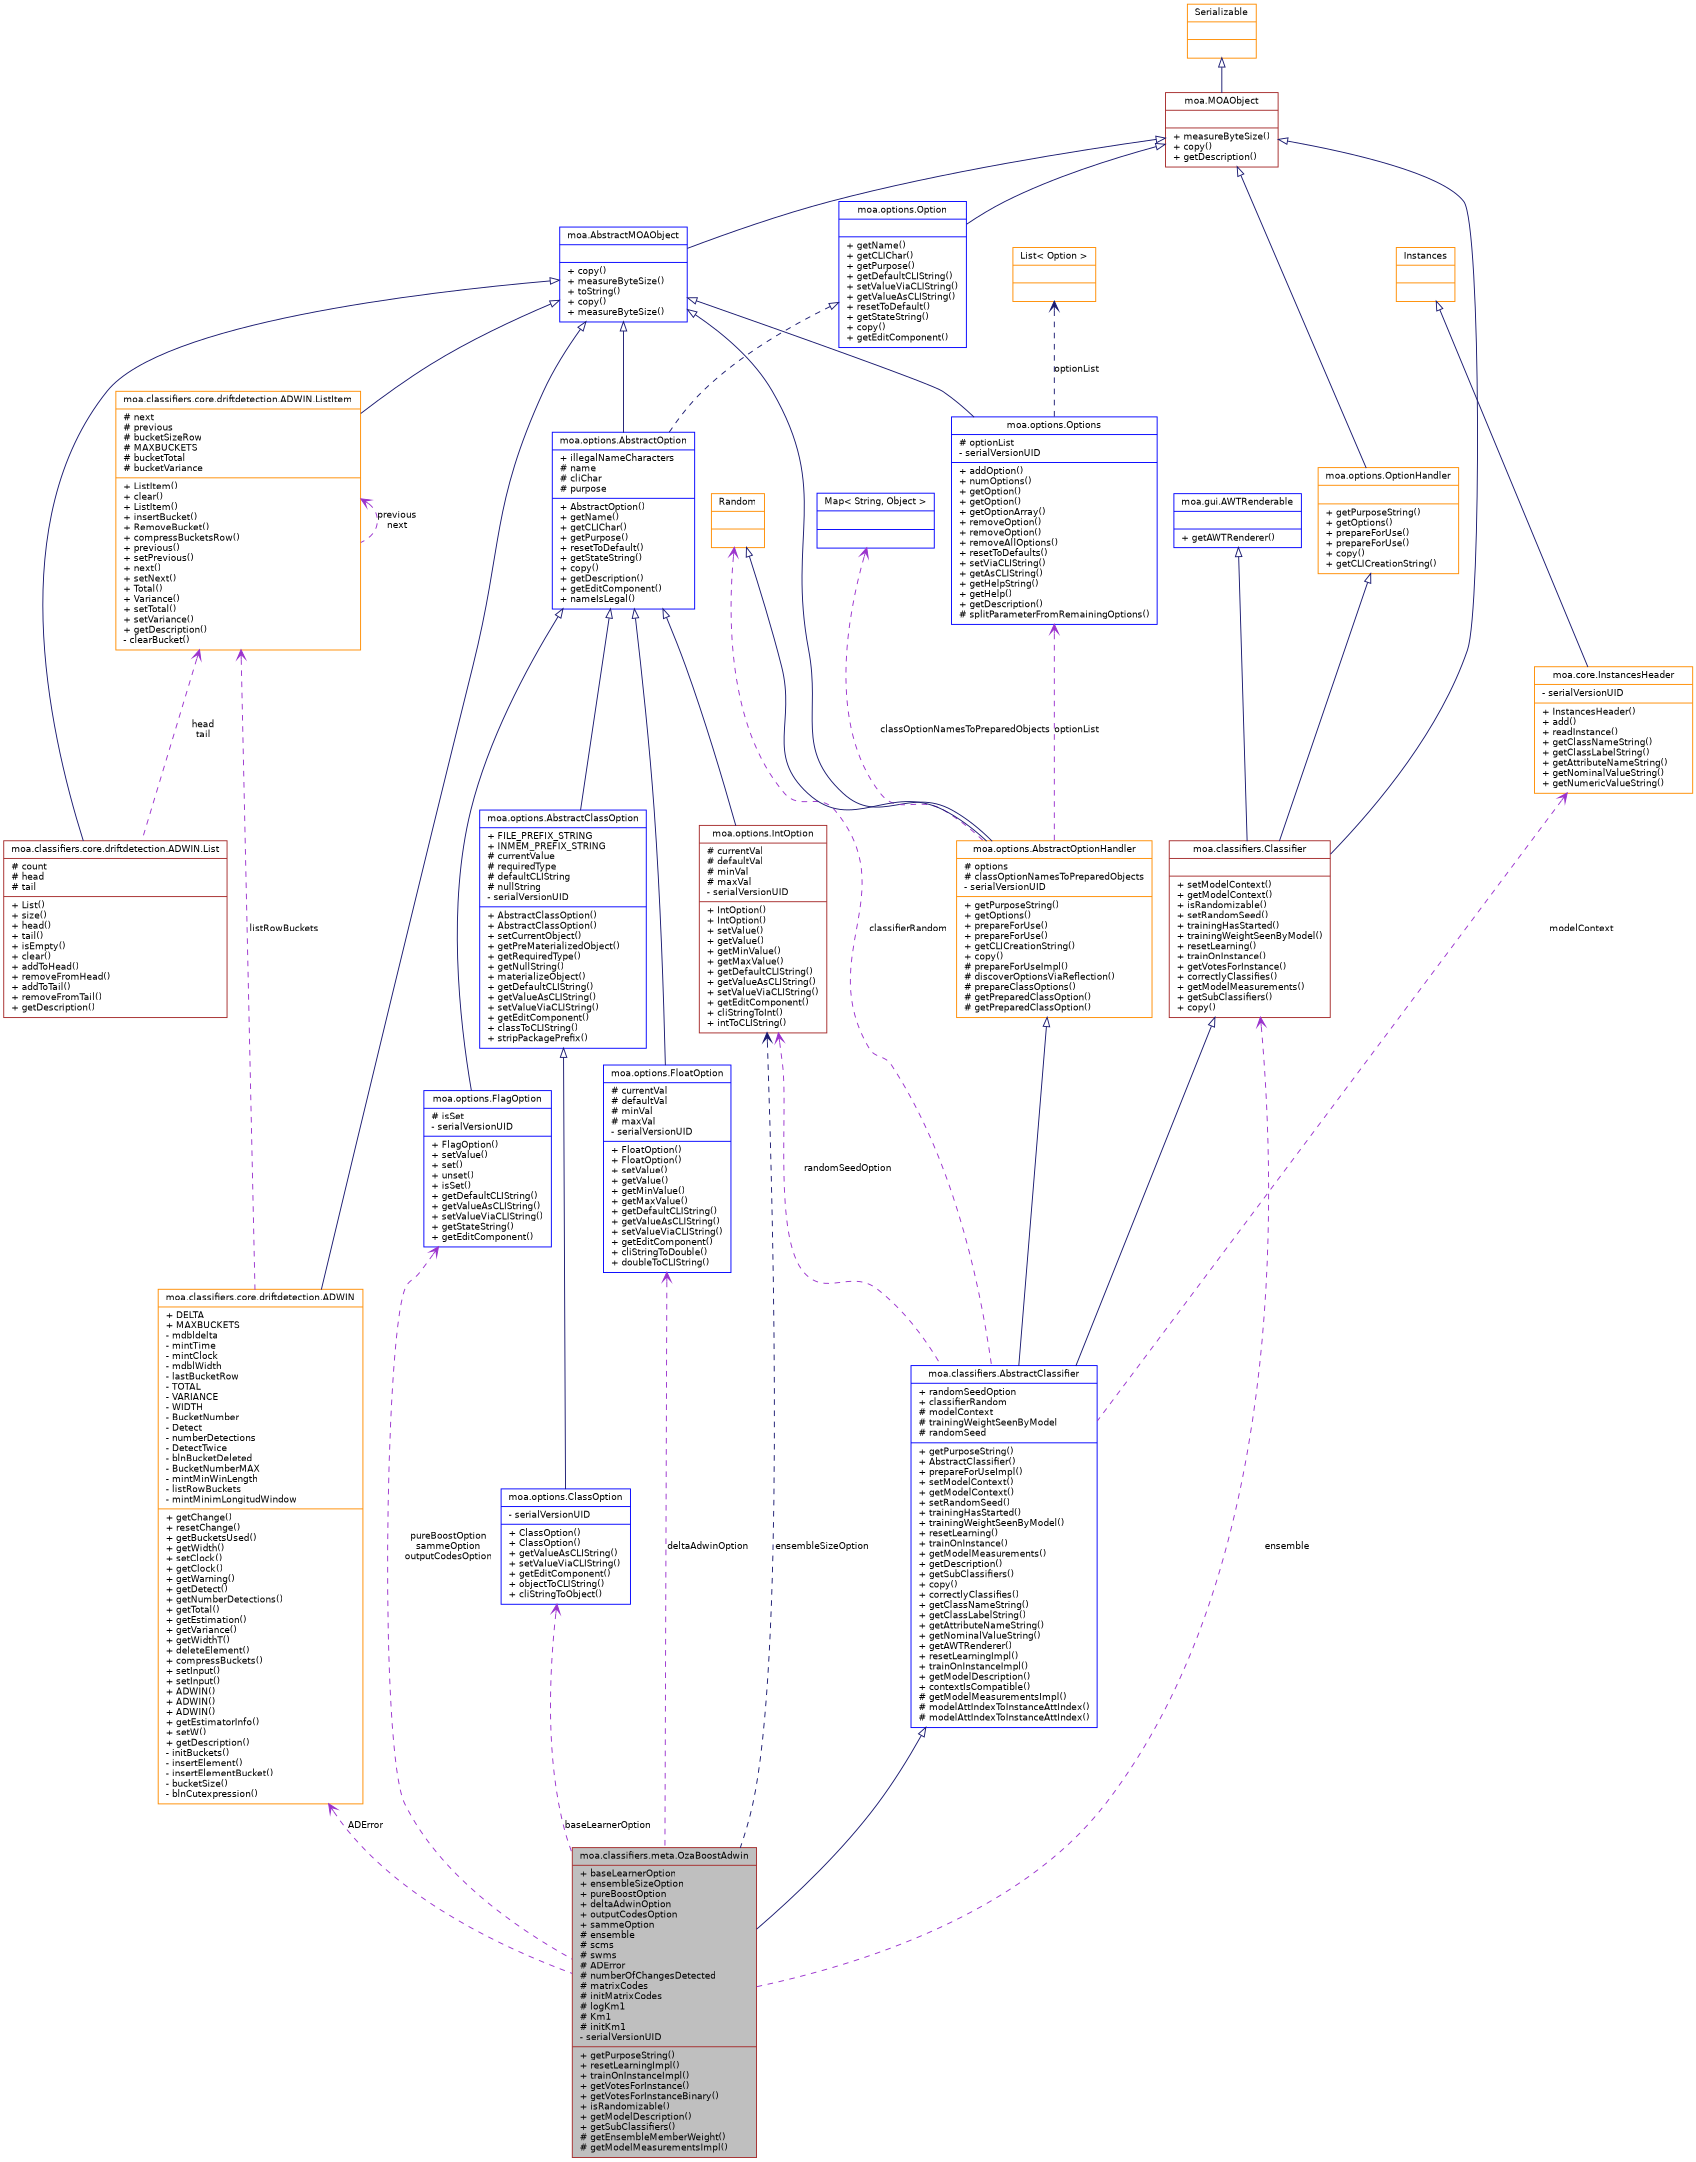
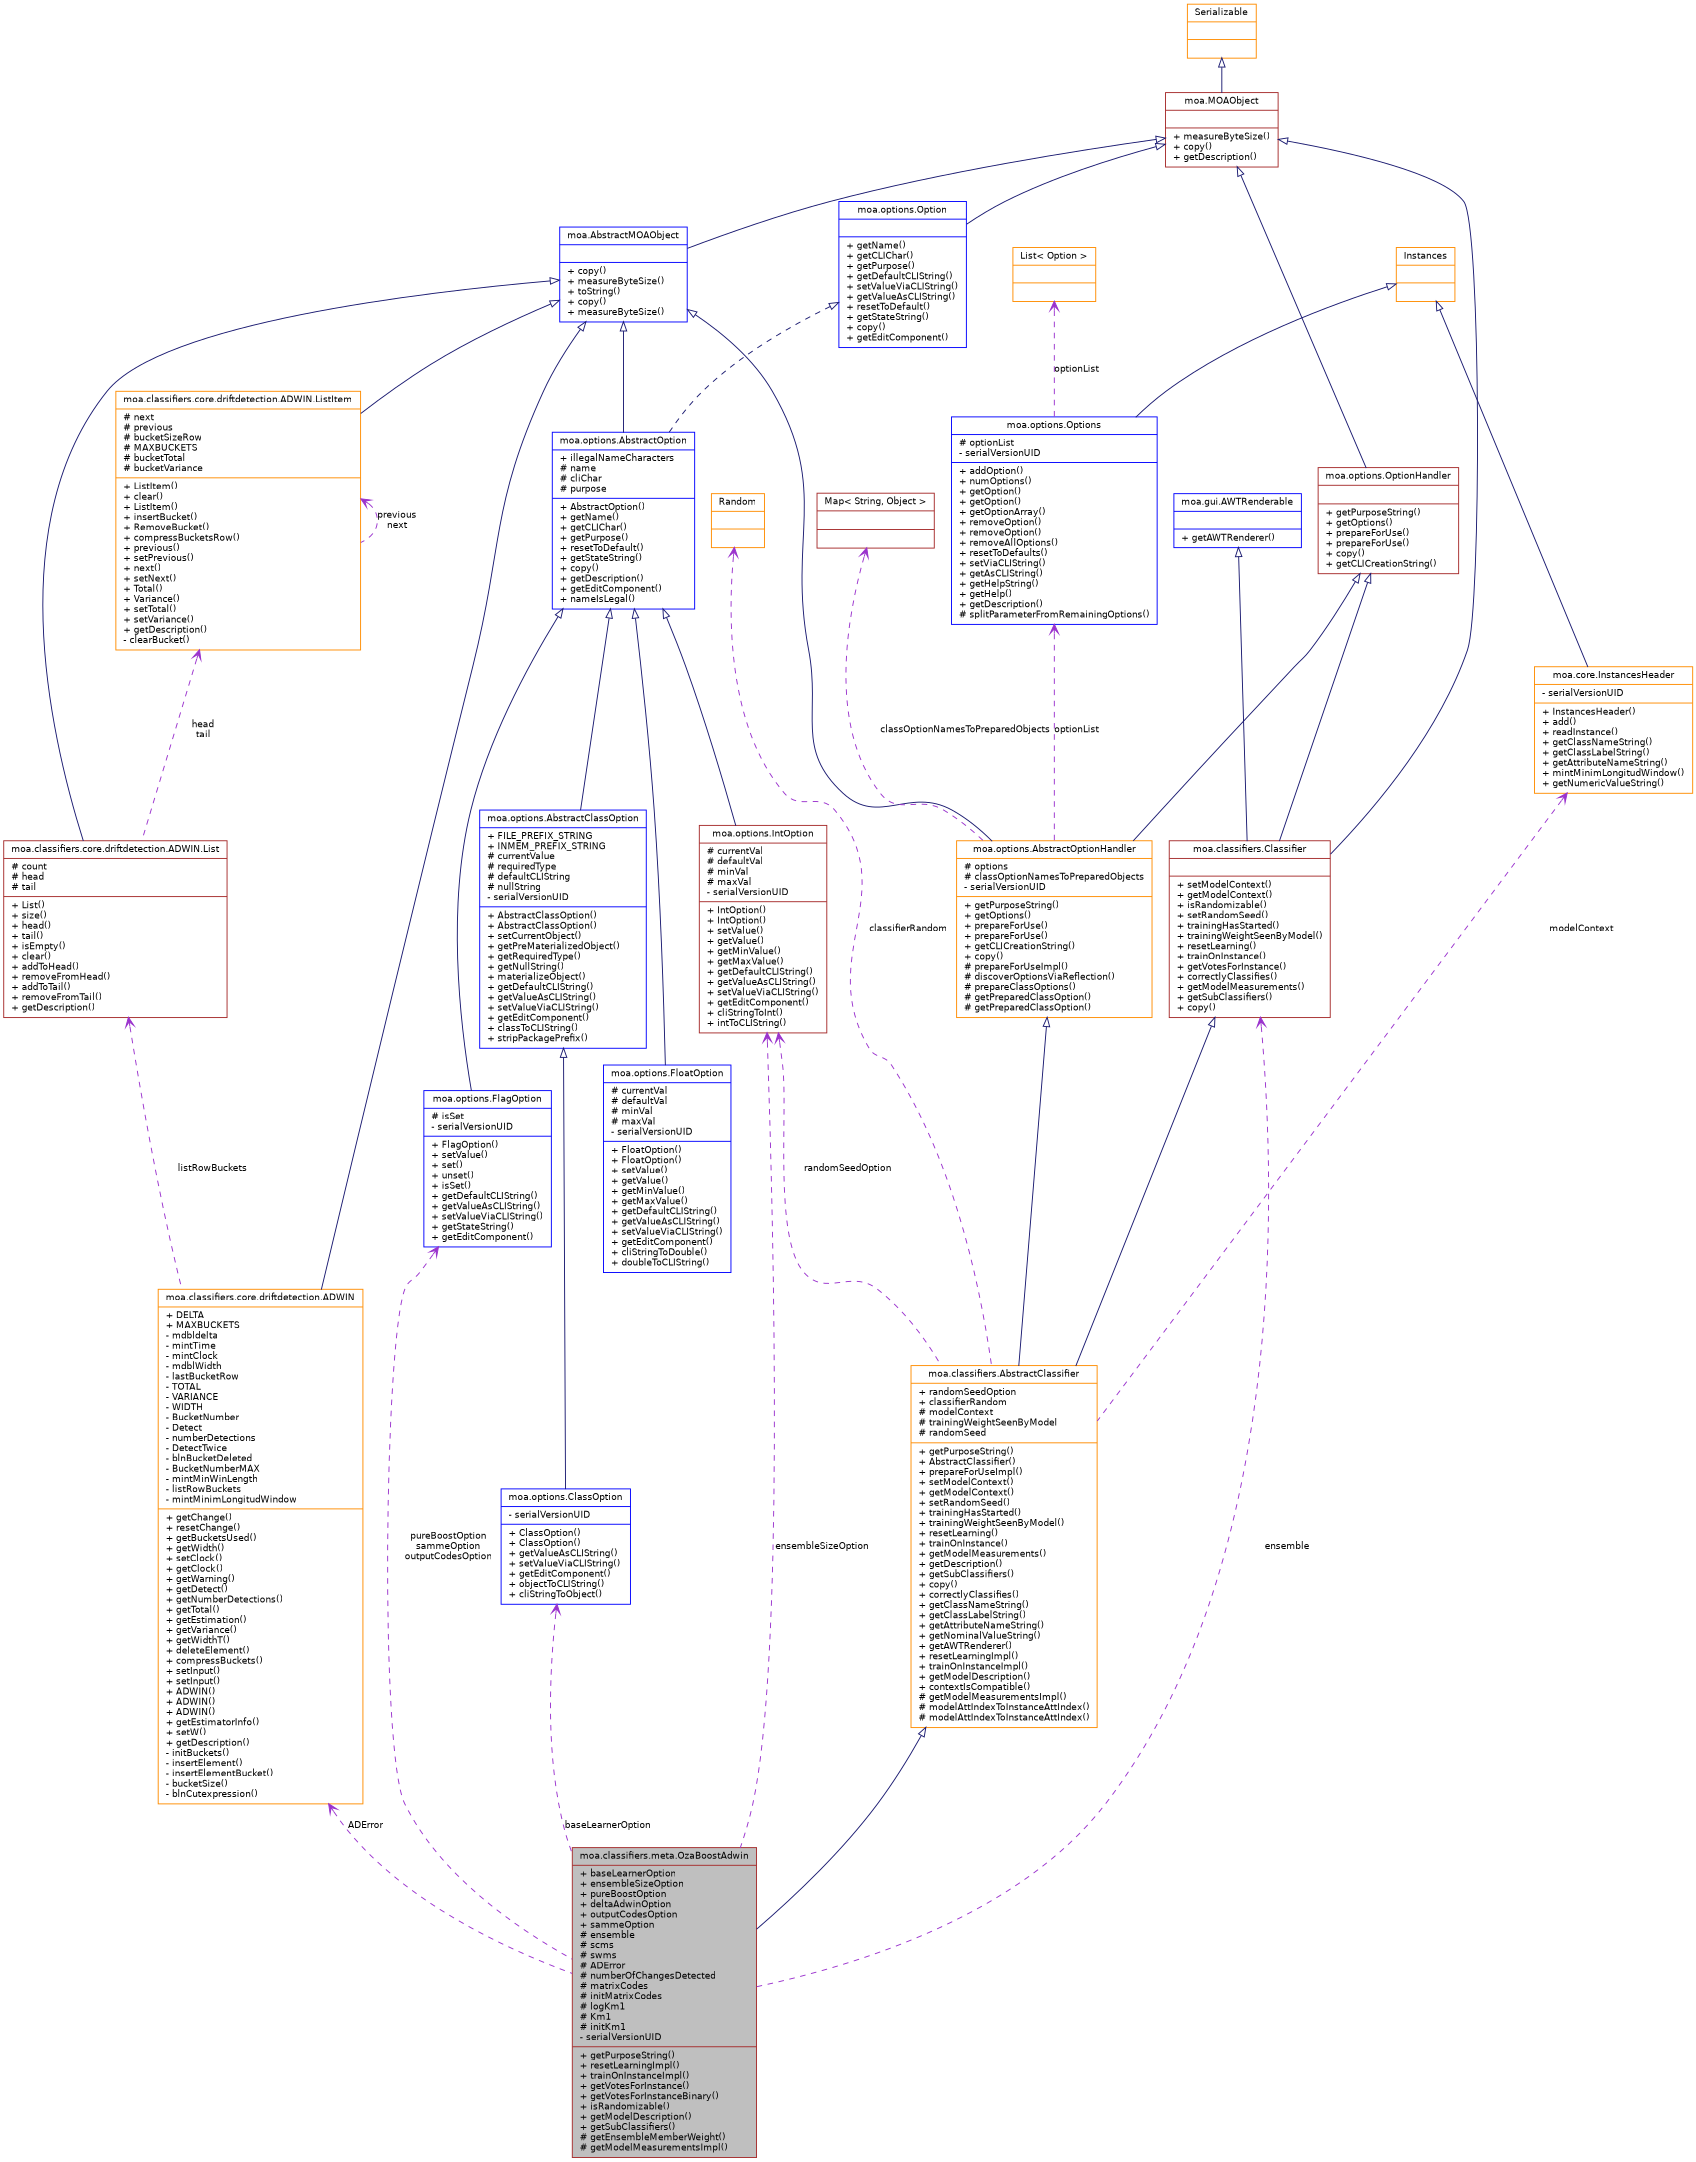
(839, 352) -> (1254, 339)
(1054, 364) -> (1054, 364)
(876, 521) -> (876, 521)
(1388, 521) -> (1388, 521)
(792, 772) -> (1249, 715)
(1603, 773) -> (1614, 773)
(248, 974) -> (153, 1159)
(774, 1446) -> (774, 1446)
(1004, 1547) -> (1004, 1547)
(666, 1565) -> none
